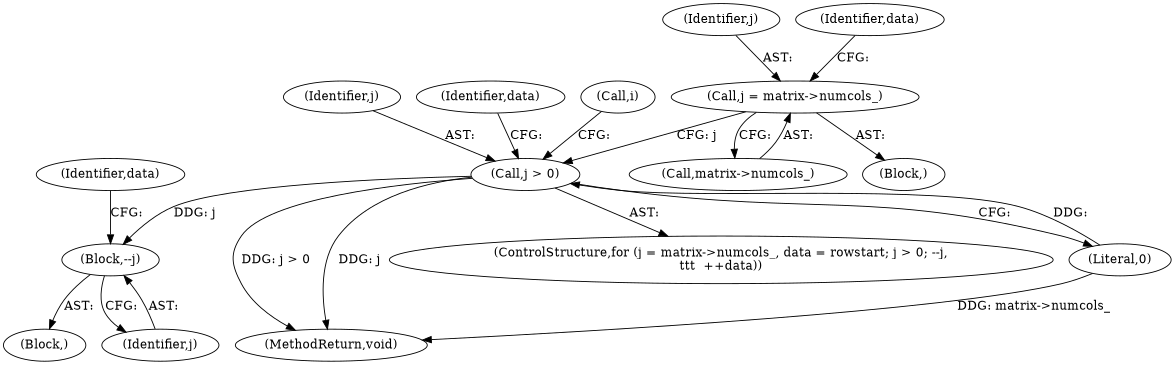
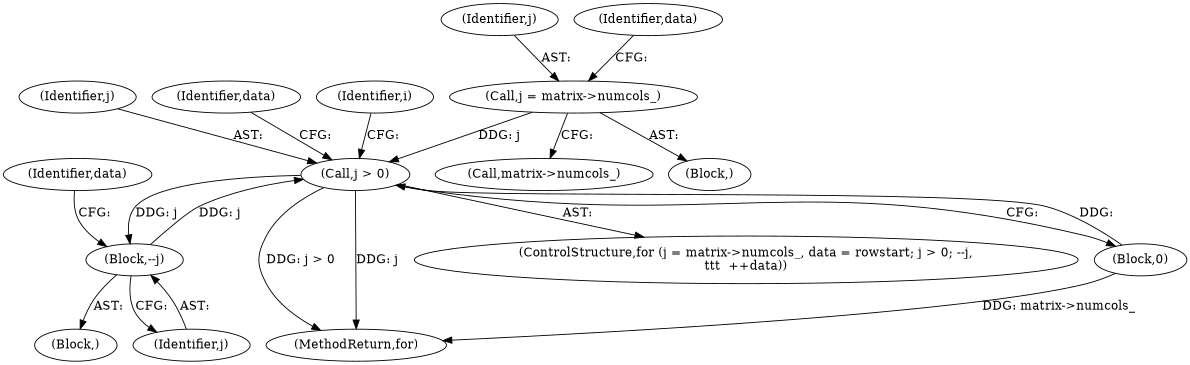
(618, 97) -> (375, 97)
(697, 136) -> (500, 136)
(776, 142) -> none
none -> (216, 199)
(1120, 260) -> (1141, 260)
(331, 345) -> (356, 345)
